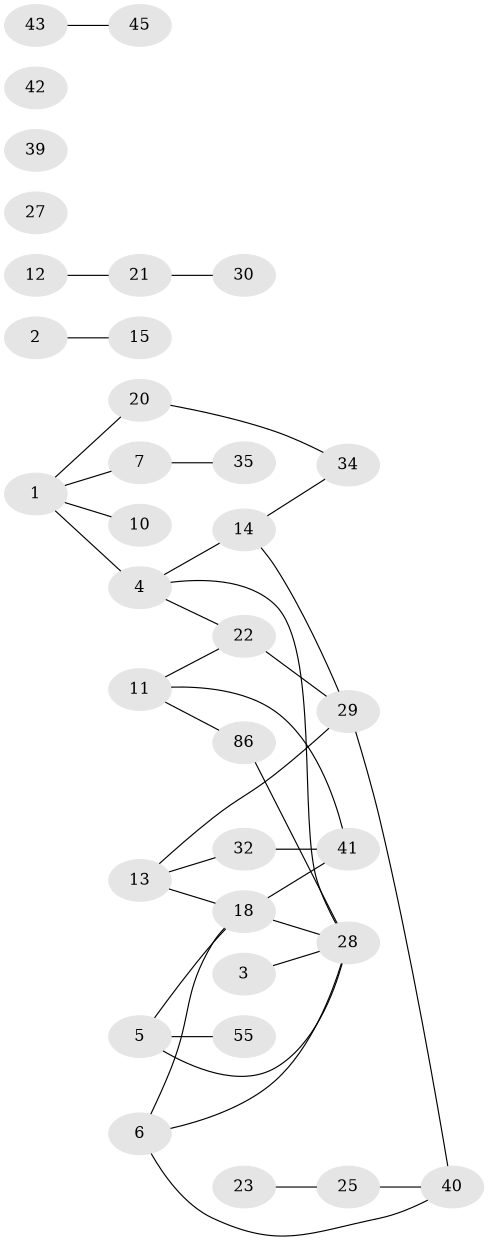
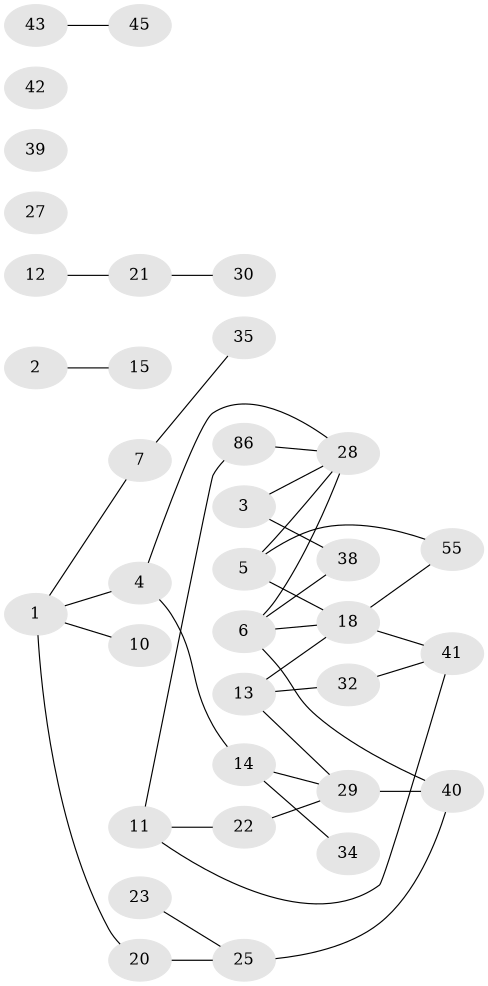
(249, 423) -> (192, 960)
none -> (348, 560)
(192, 612) -> none
(296, 927) -> (400, 586)
